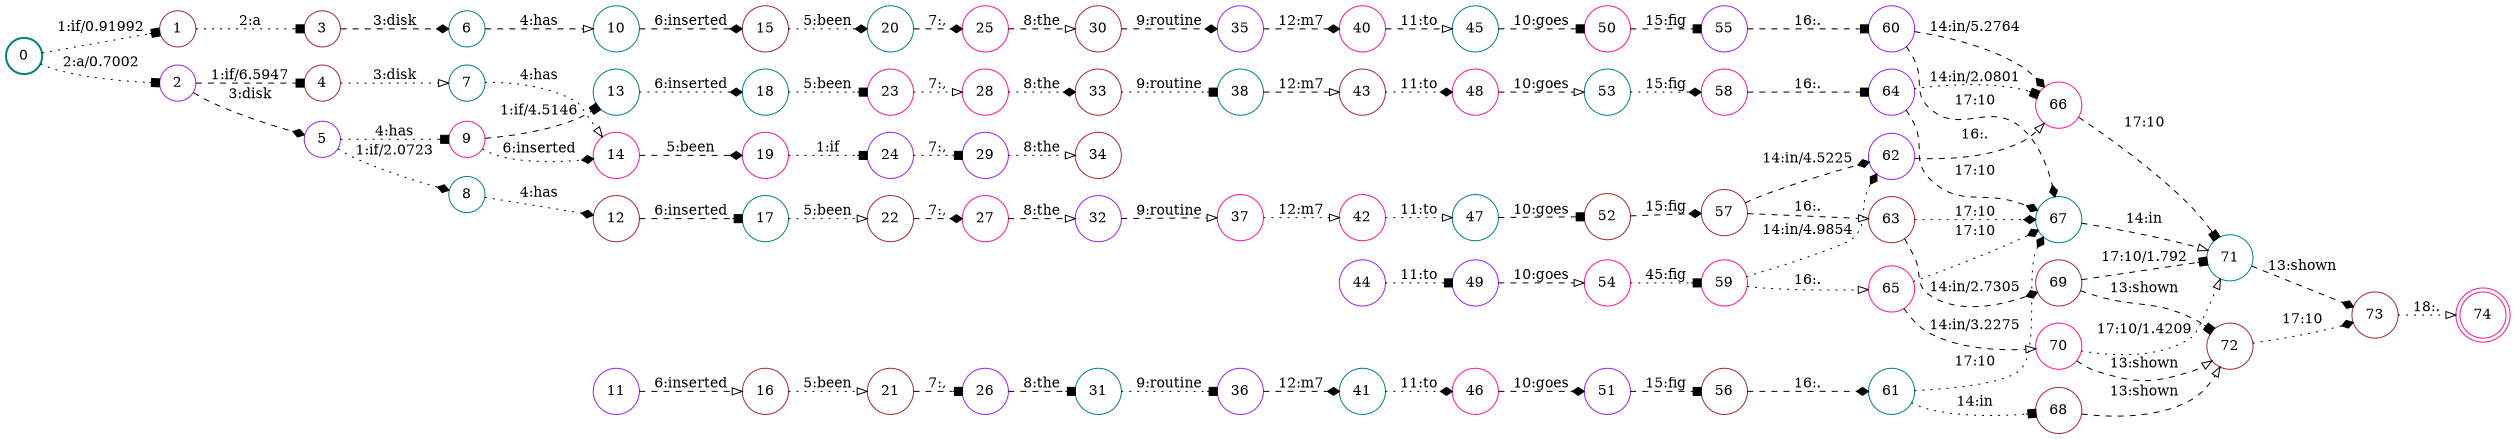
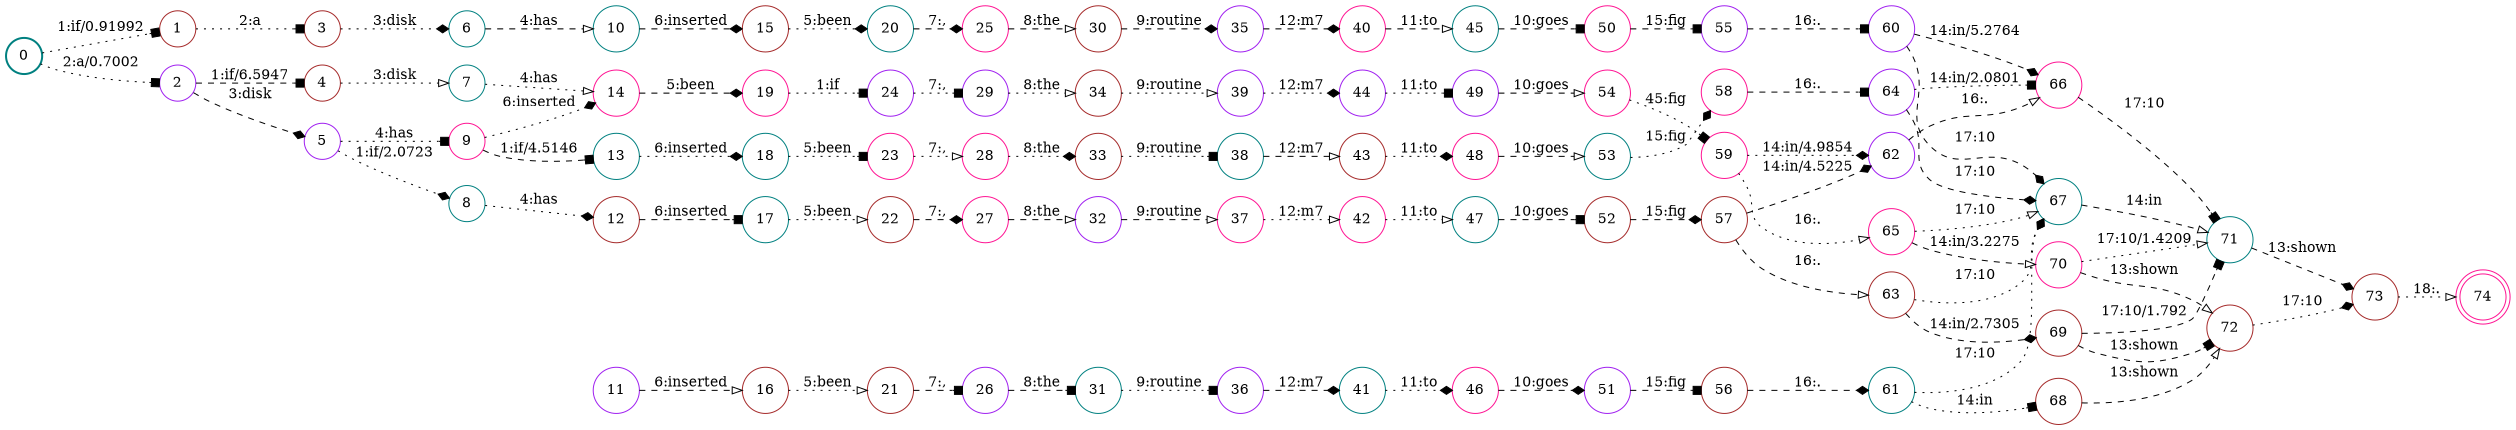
(389, 29) -> (389, 29)
none -> (1240, 93)
(1971, 260) -> (1972, 227)
